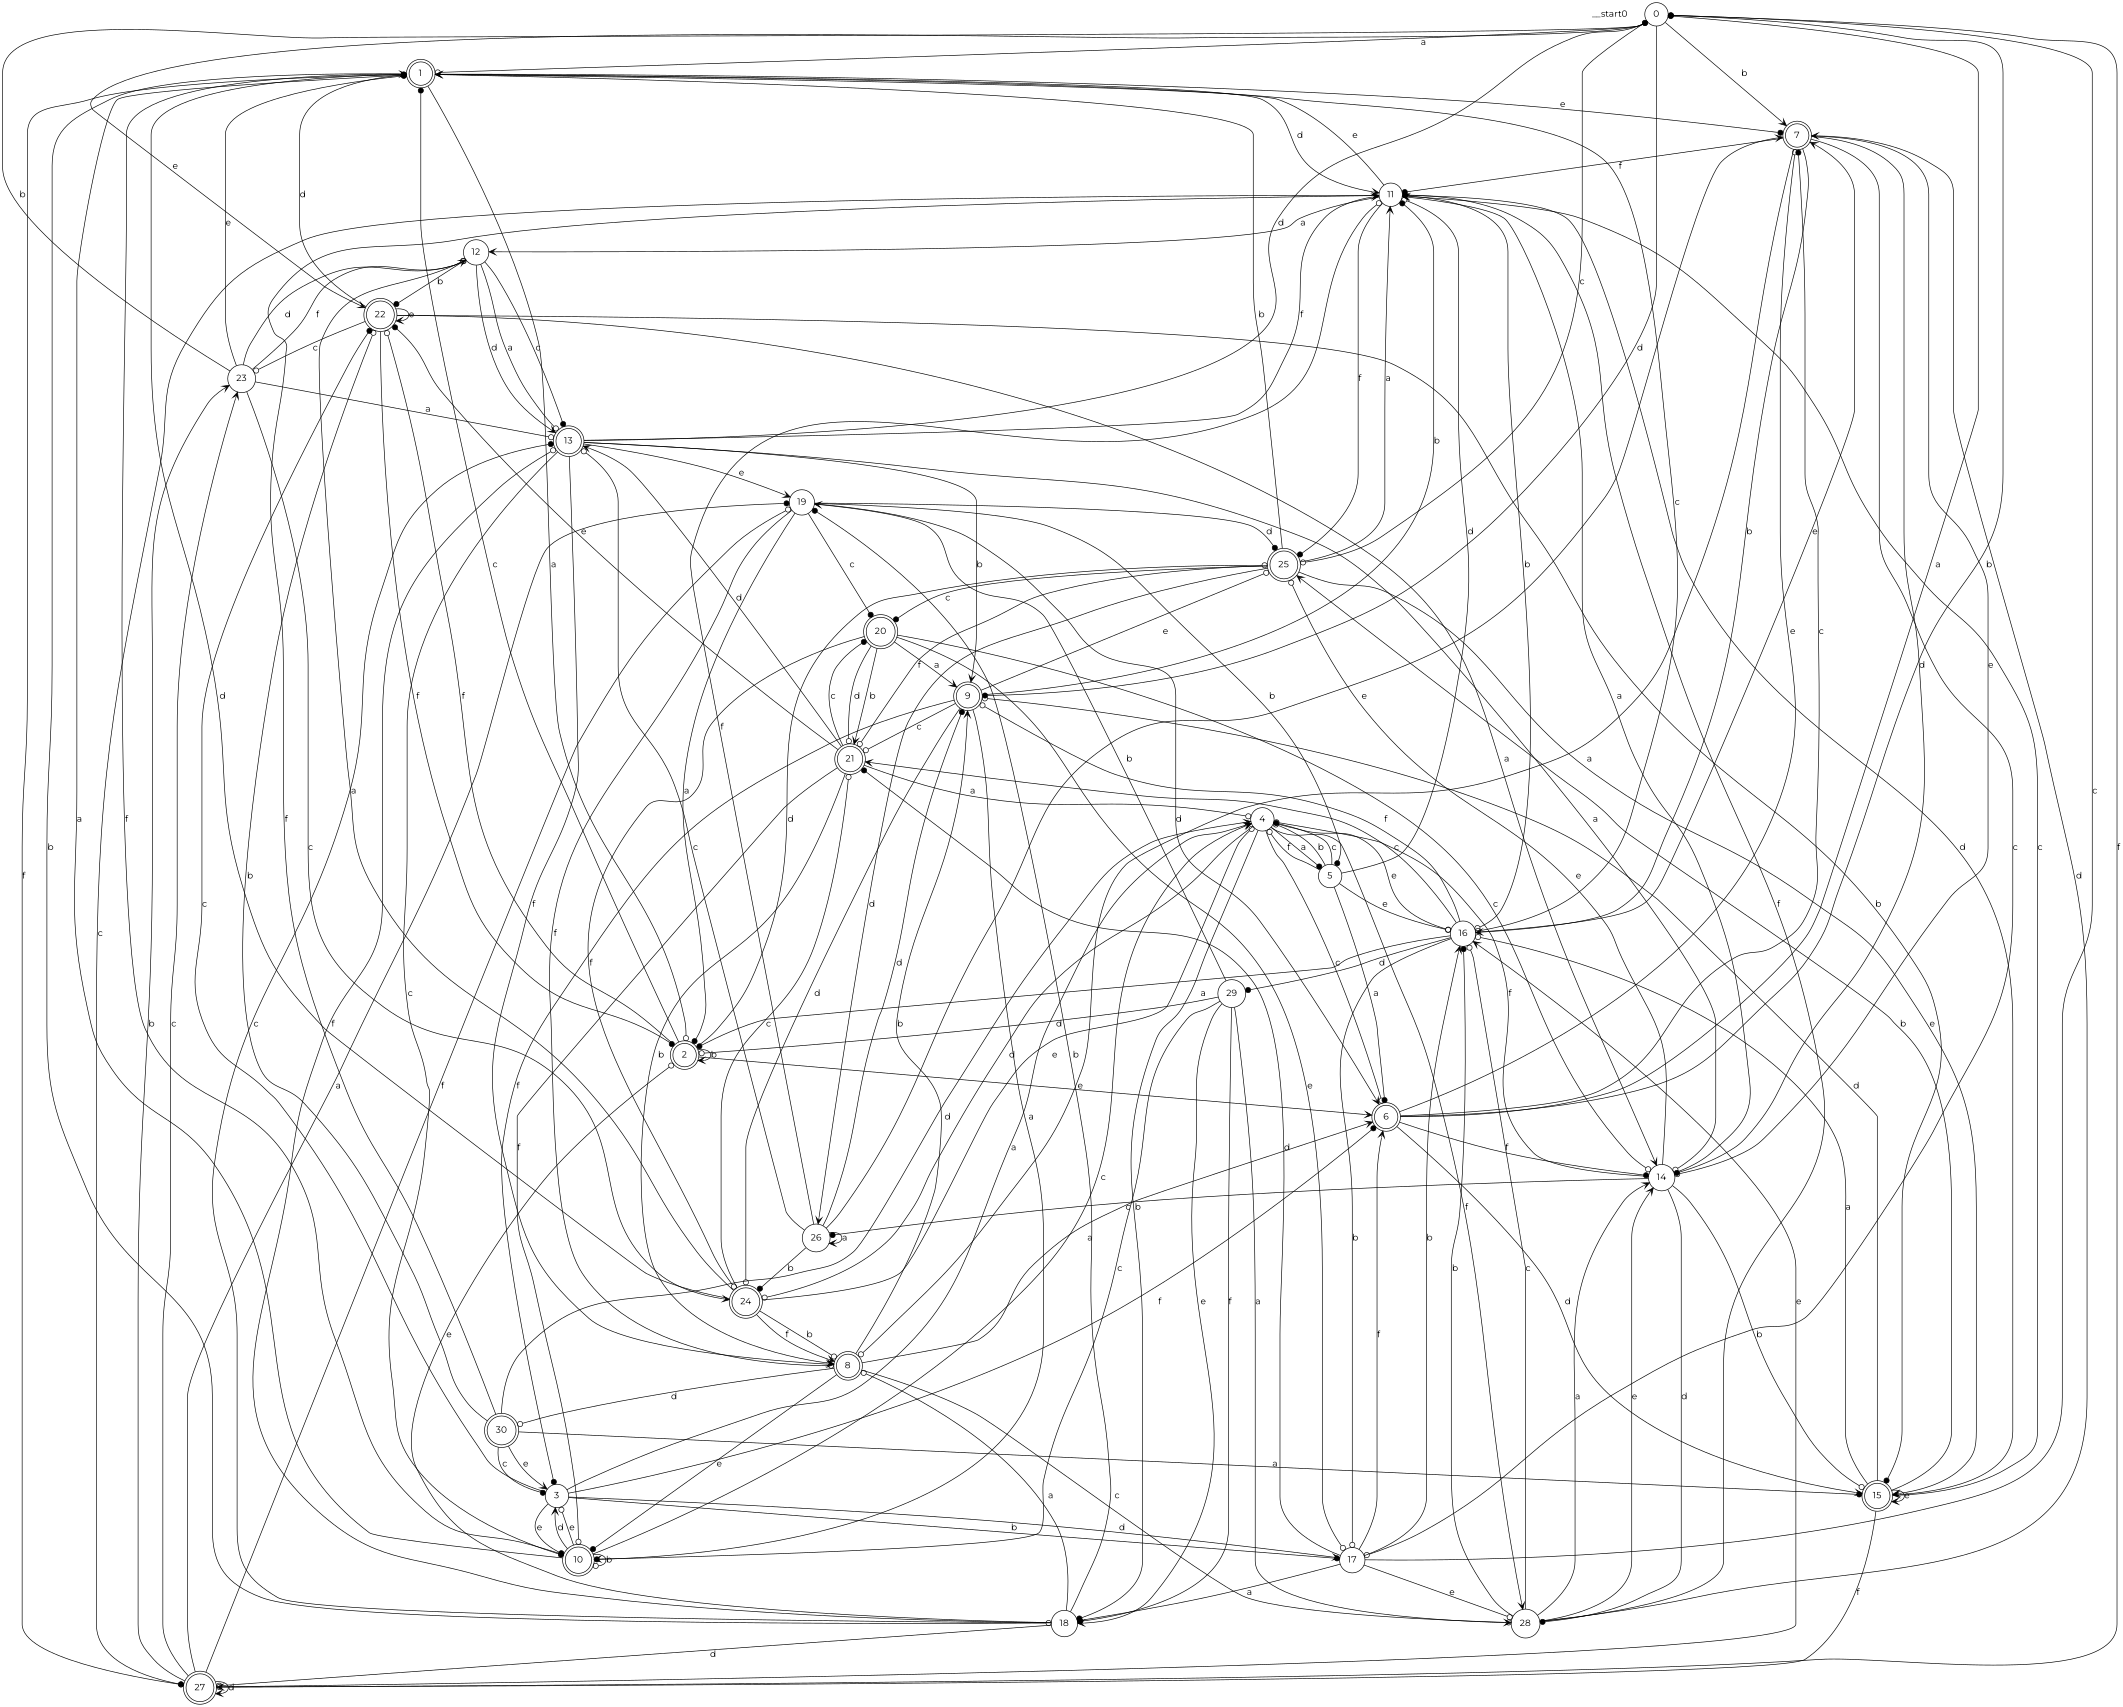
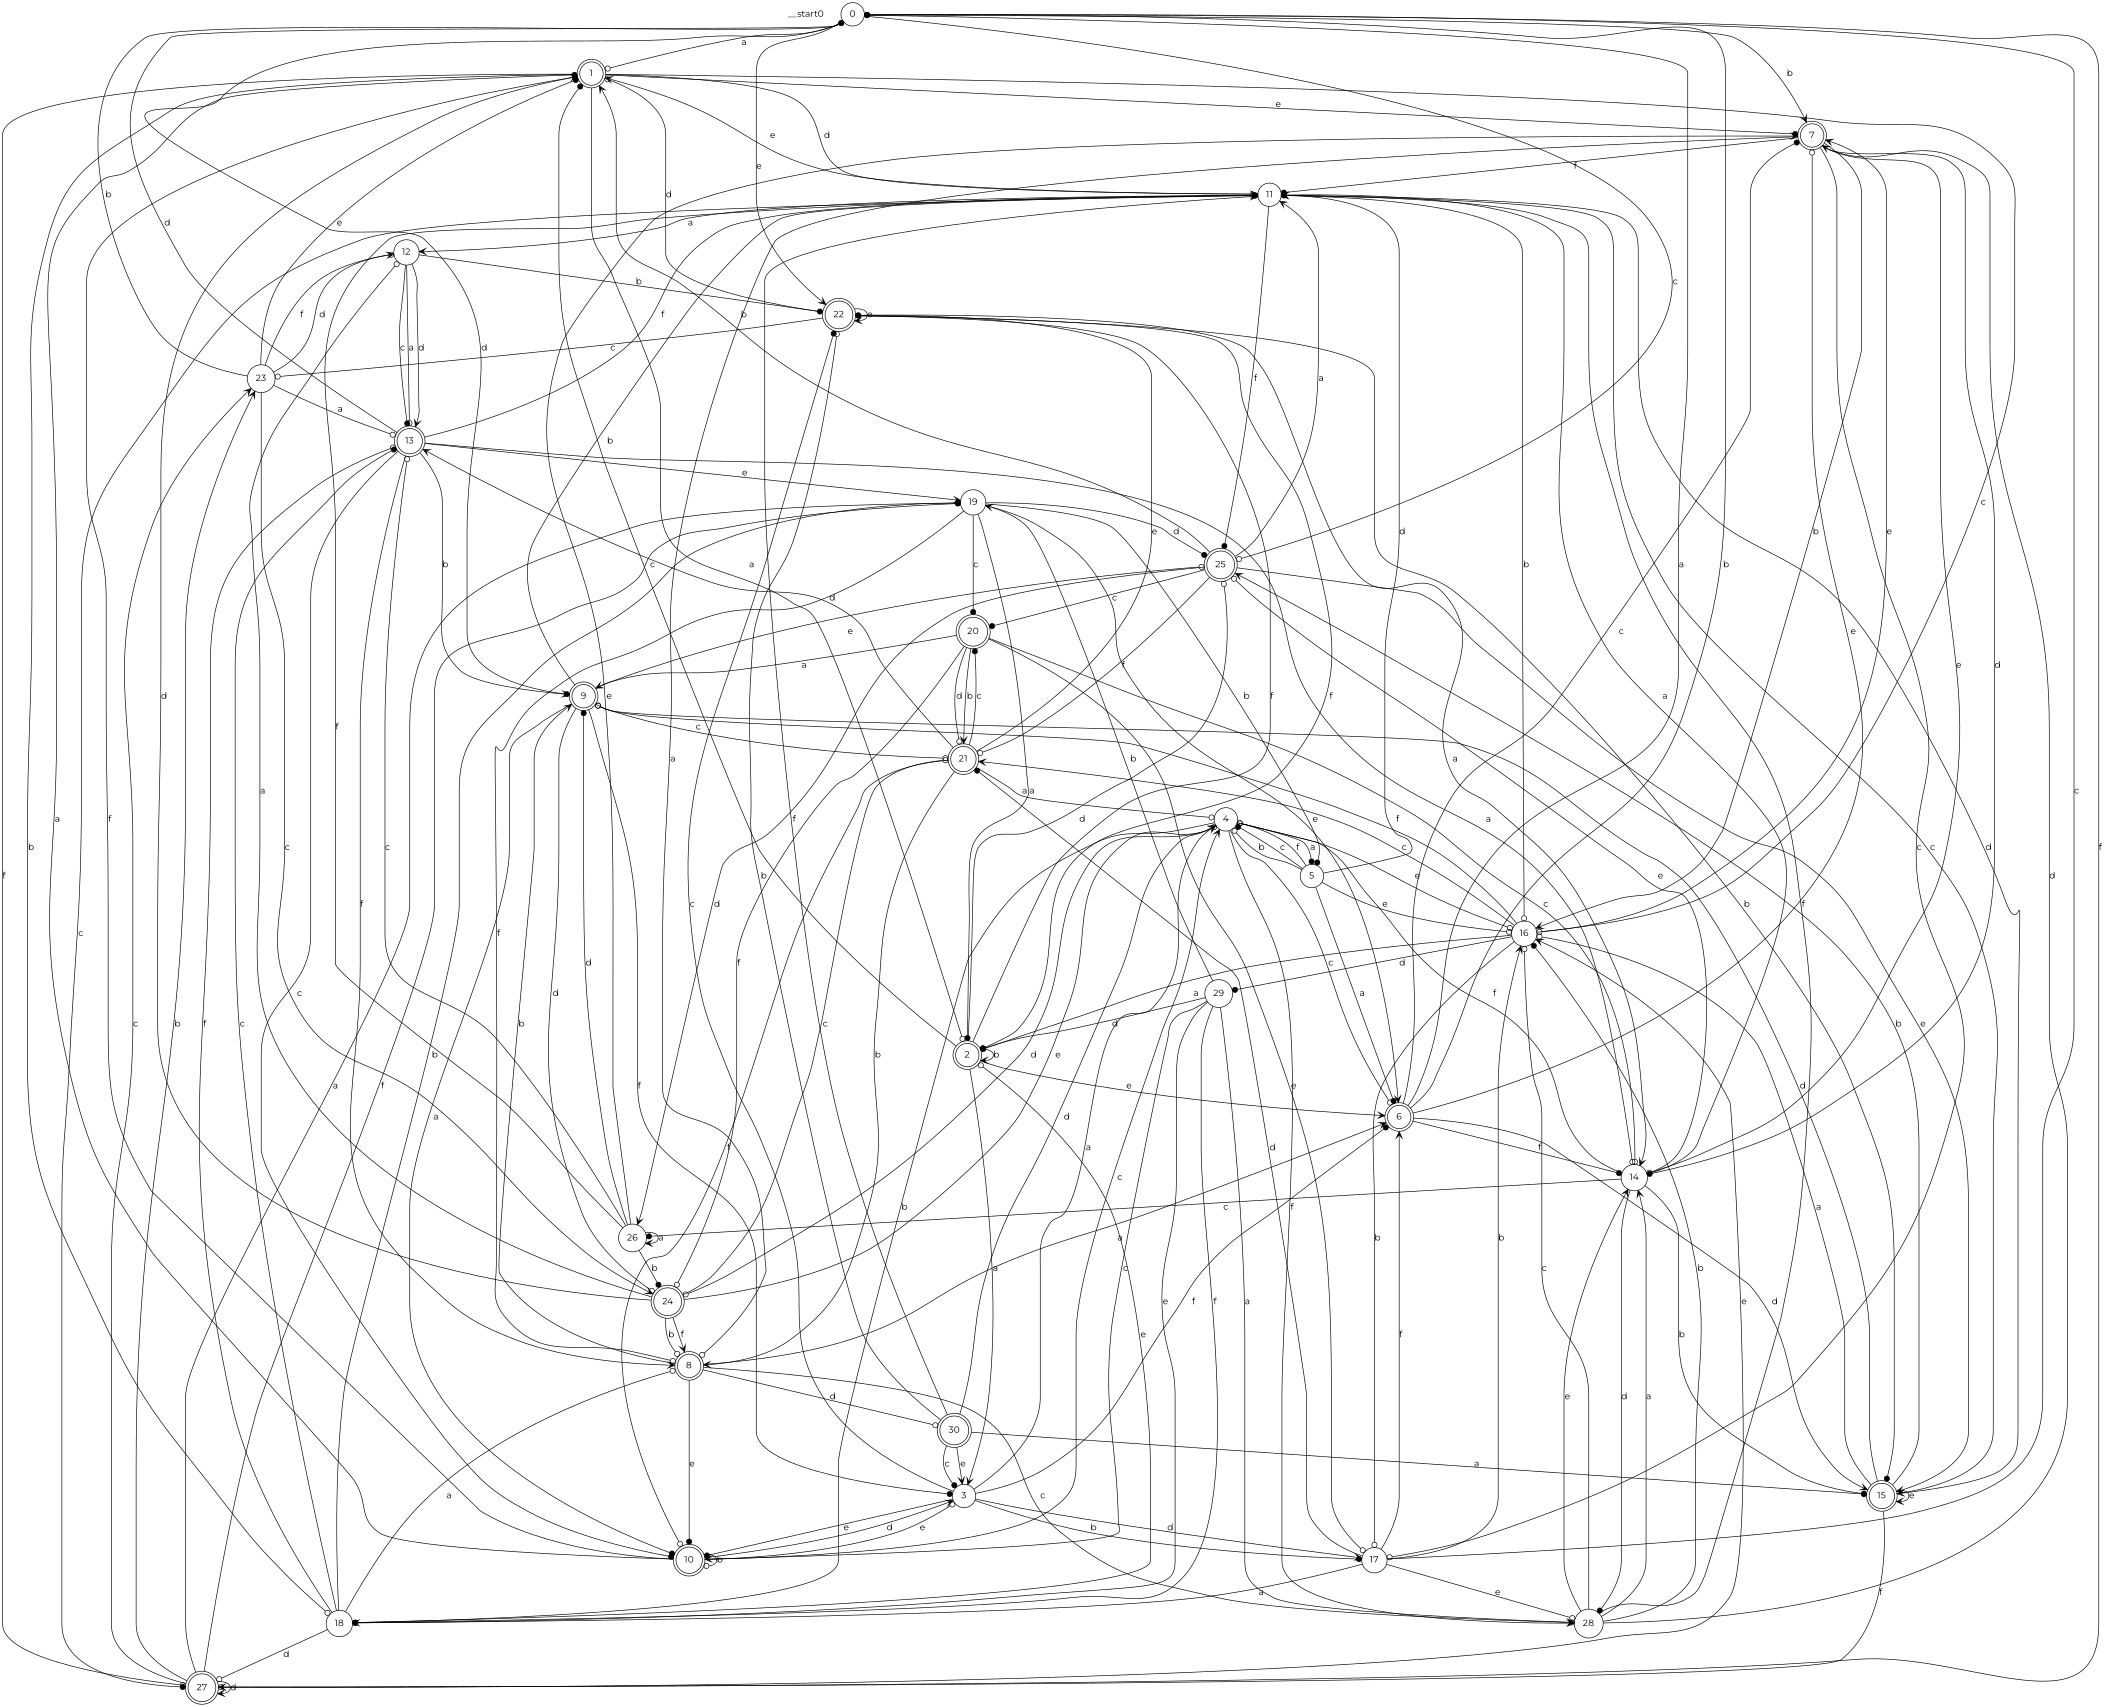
(1179, 819) -> (1315, 819)
none -> (992, 1274)
